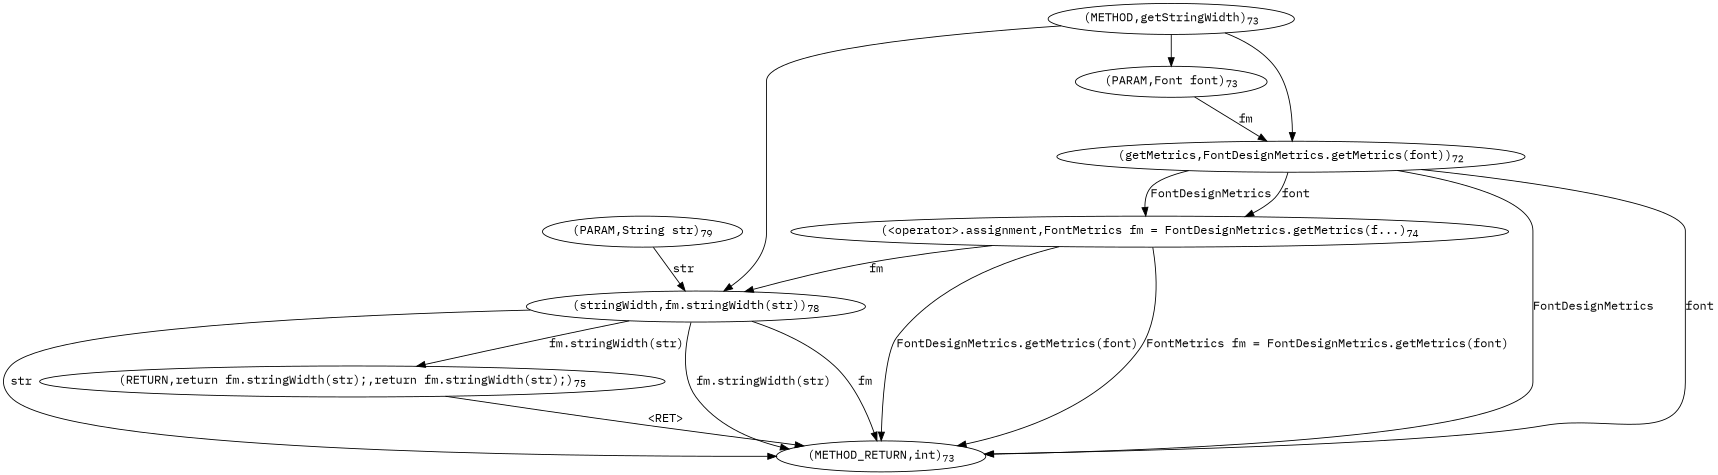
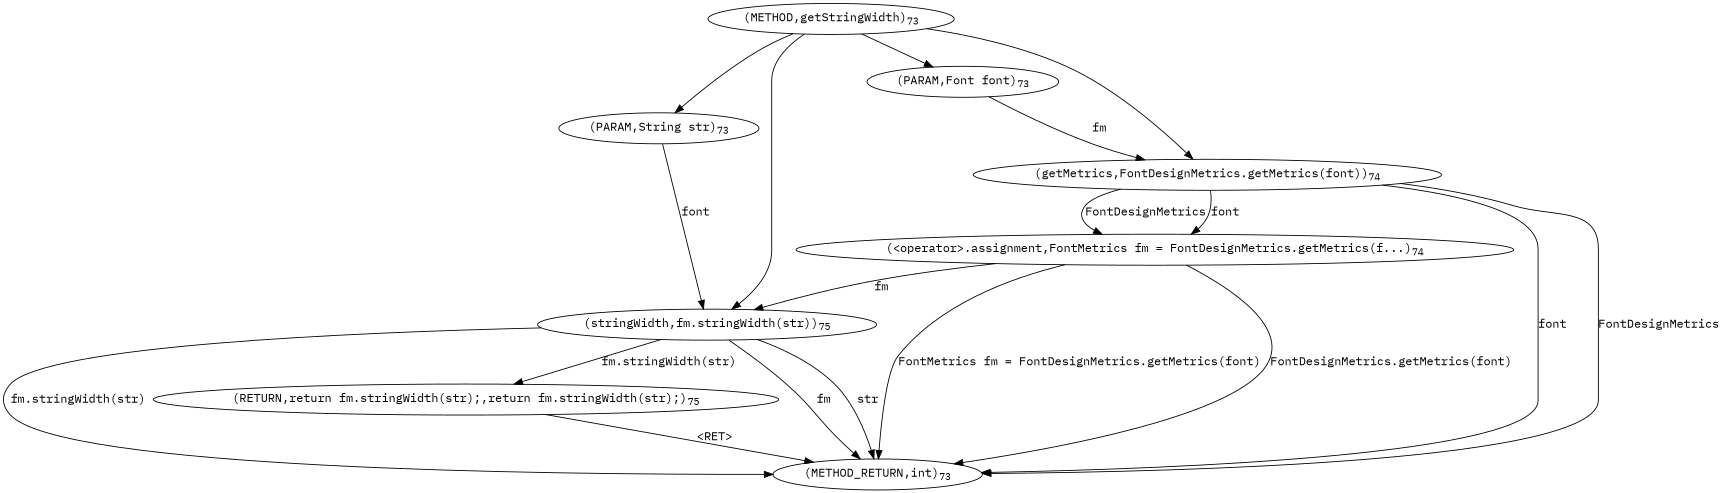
none -> (735, 66)
(1458, 155) -> (1374, 174)
(707, 230) -> (723, 127)
(683, 269) -> (696, 212)
(813, 305) -> (825, 323)
